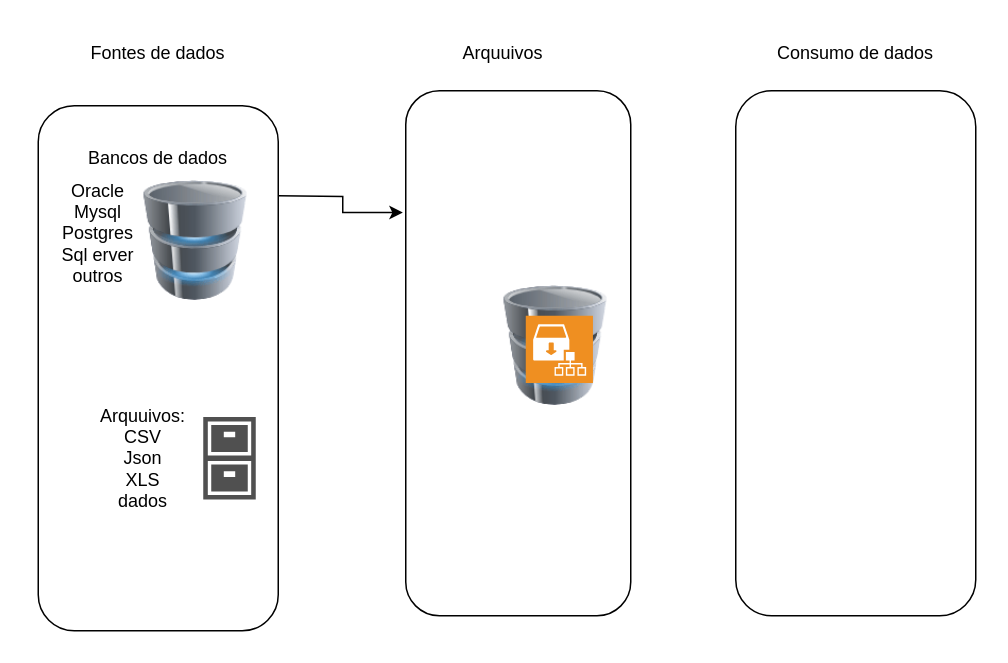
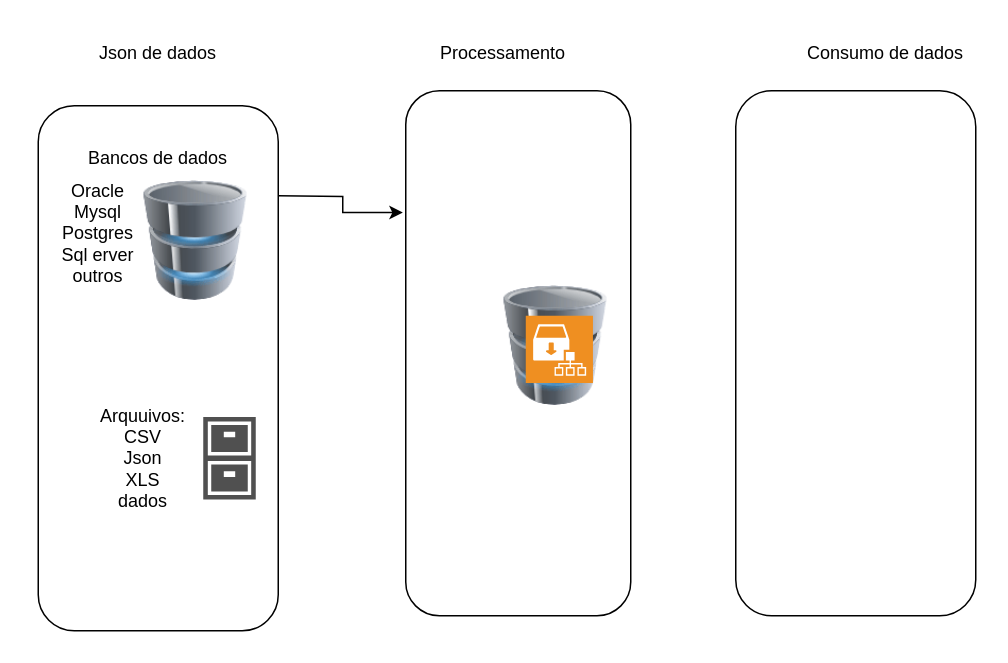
(158, 53) -> (158, 53)
(503, 53) -> (503, 53)
(856, 53) -> (886, 53)
